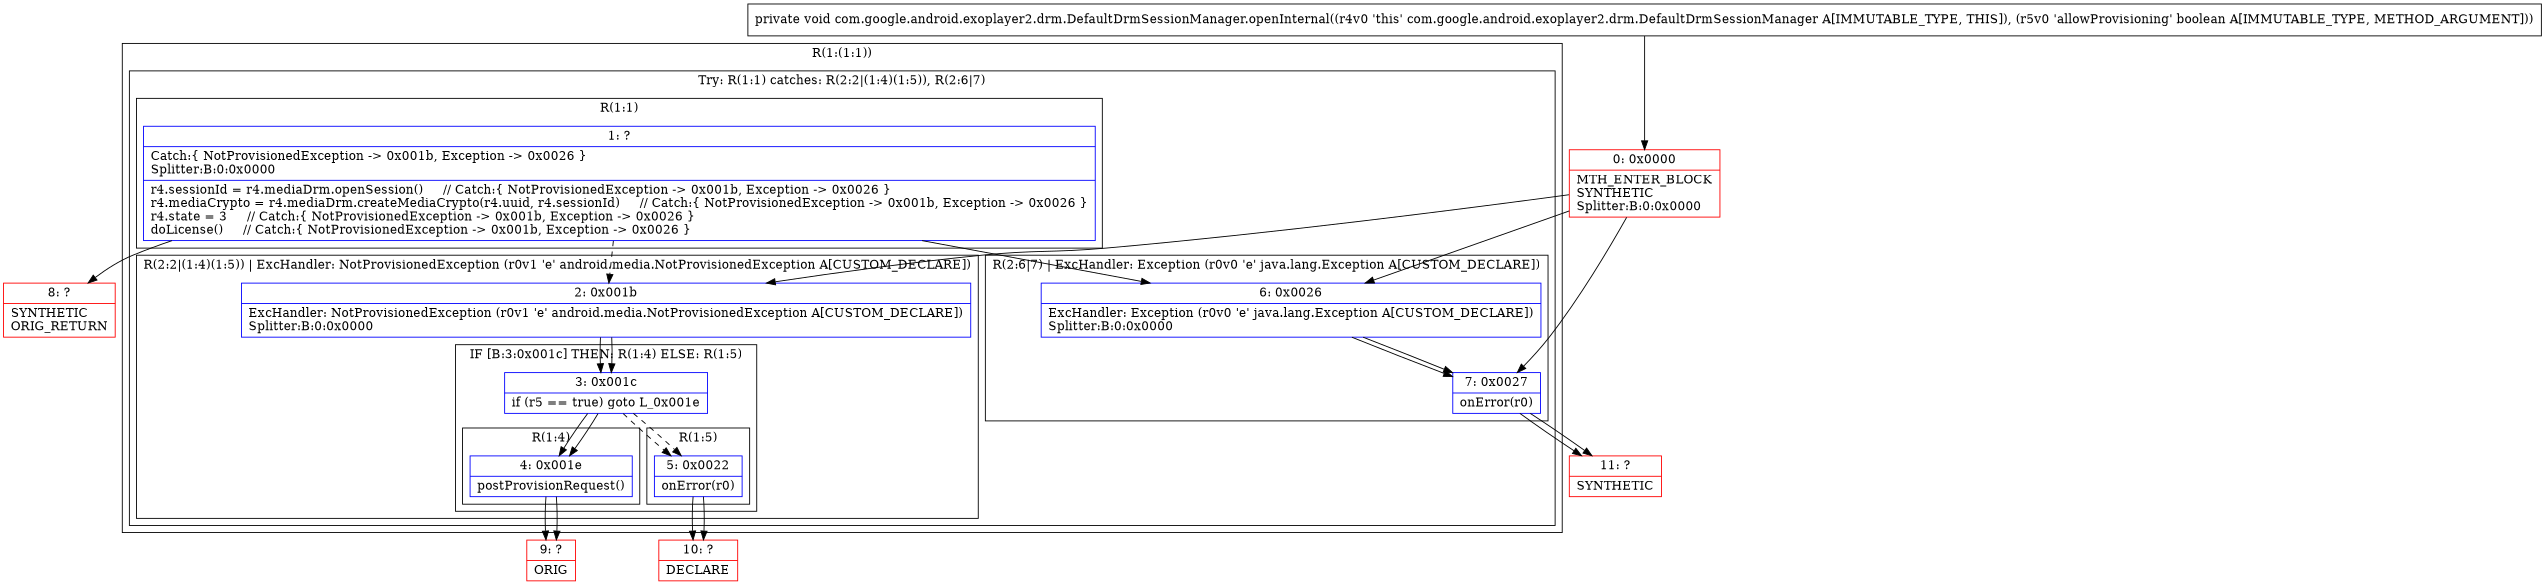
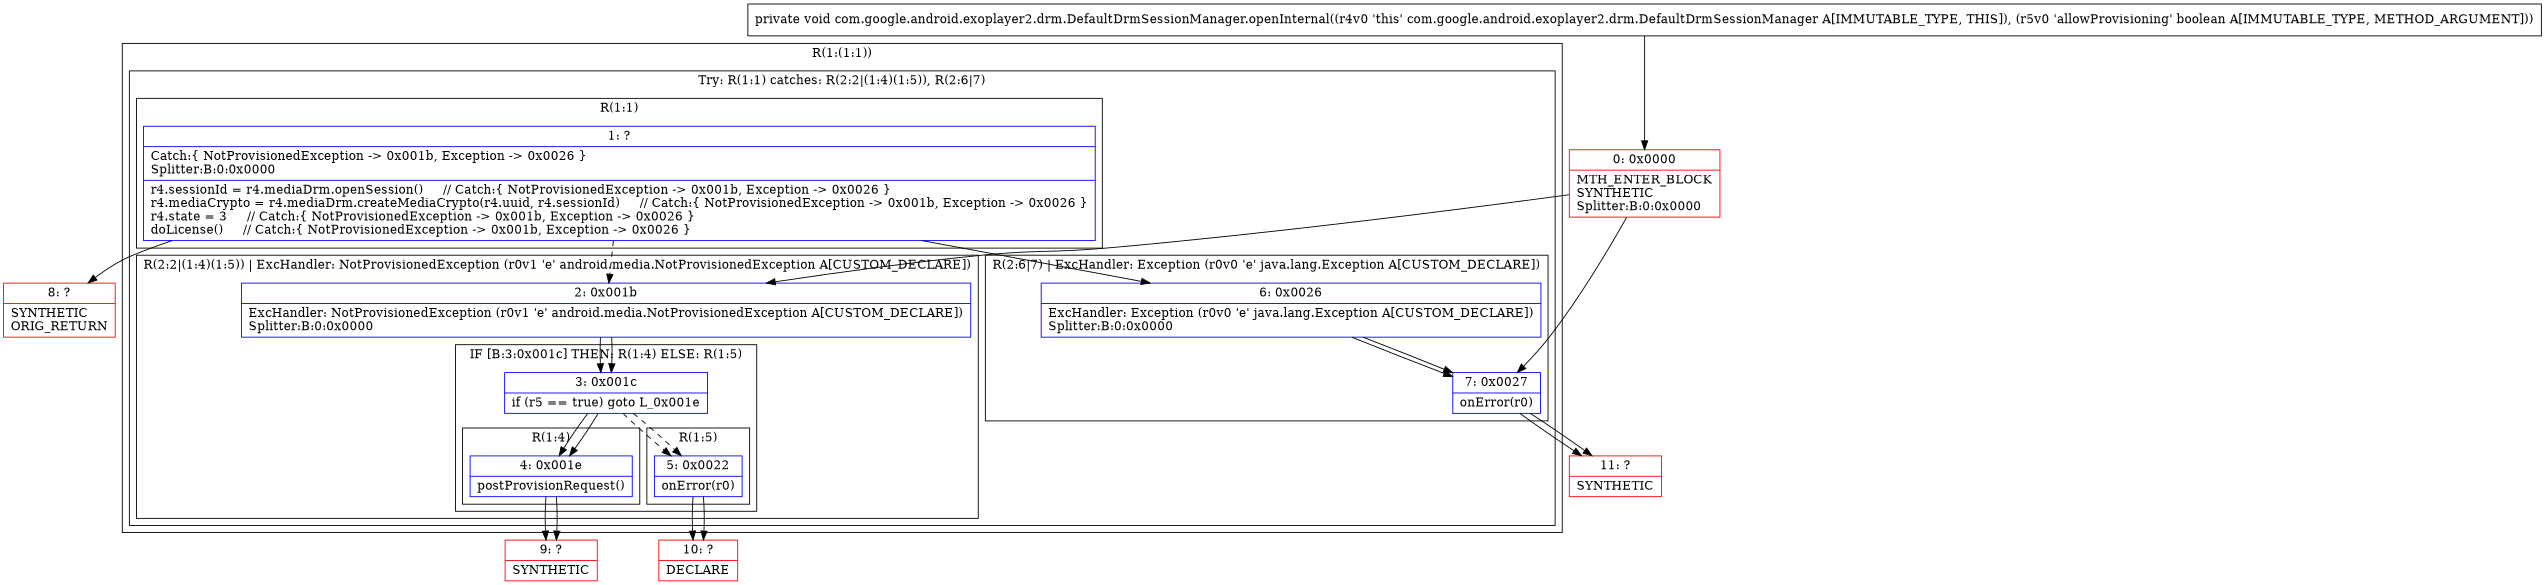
(1471, 246) -> none
(551, 570) -> (551, 570)
